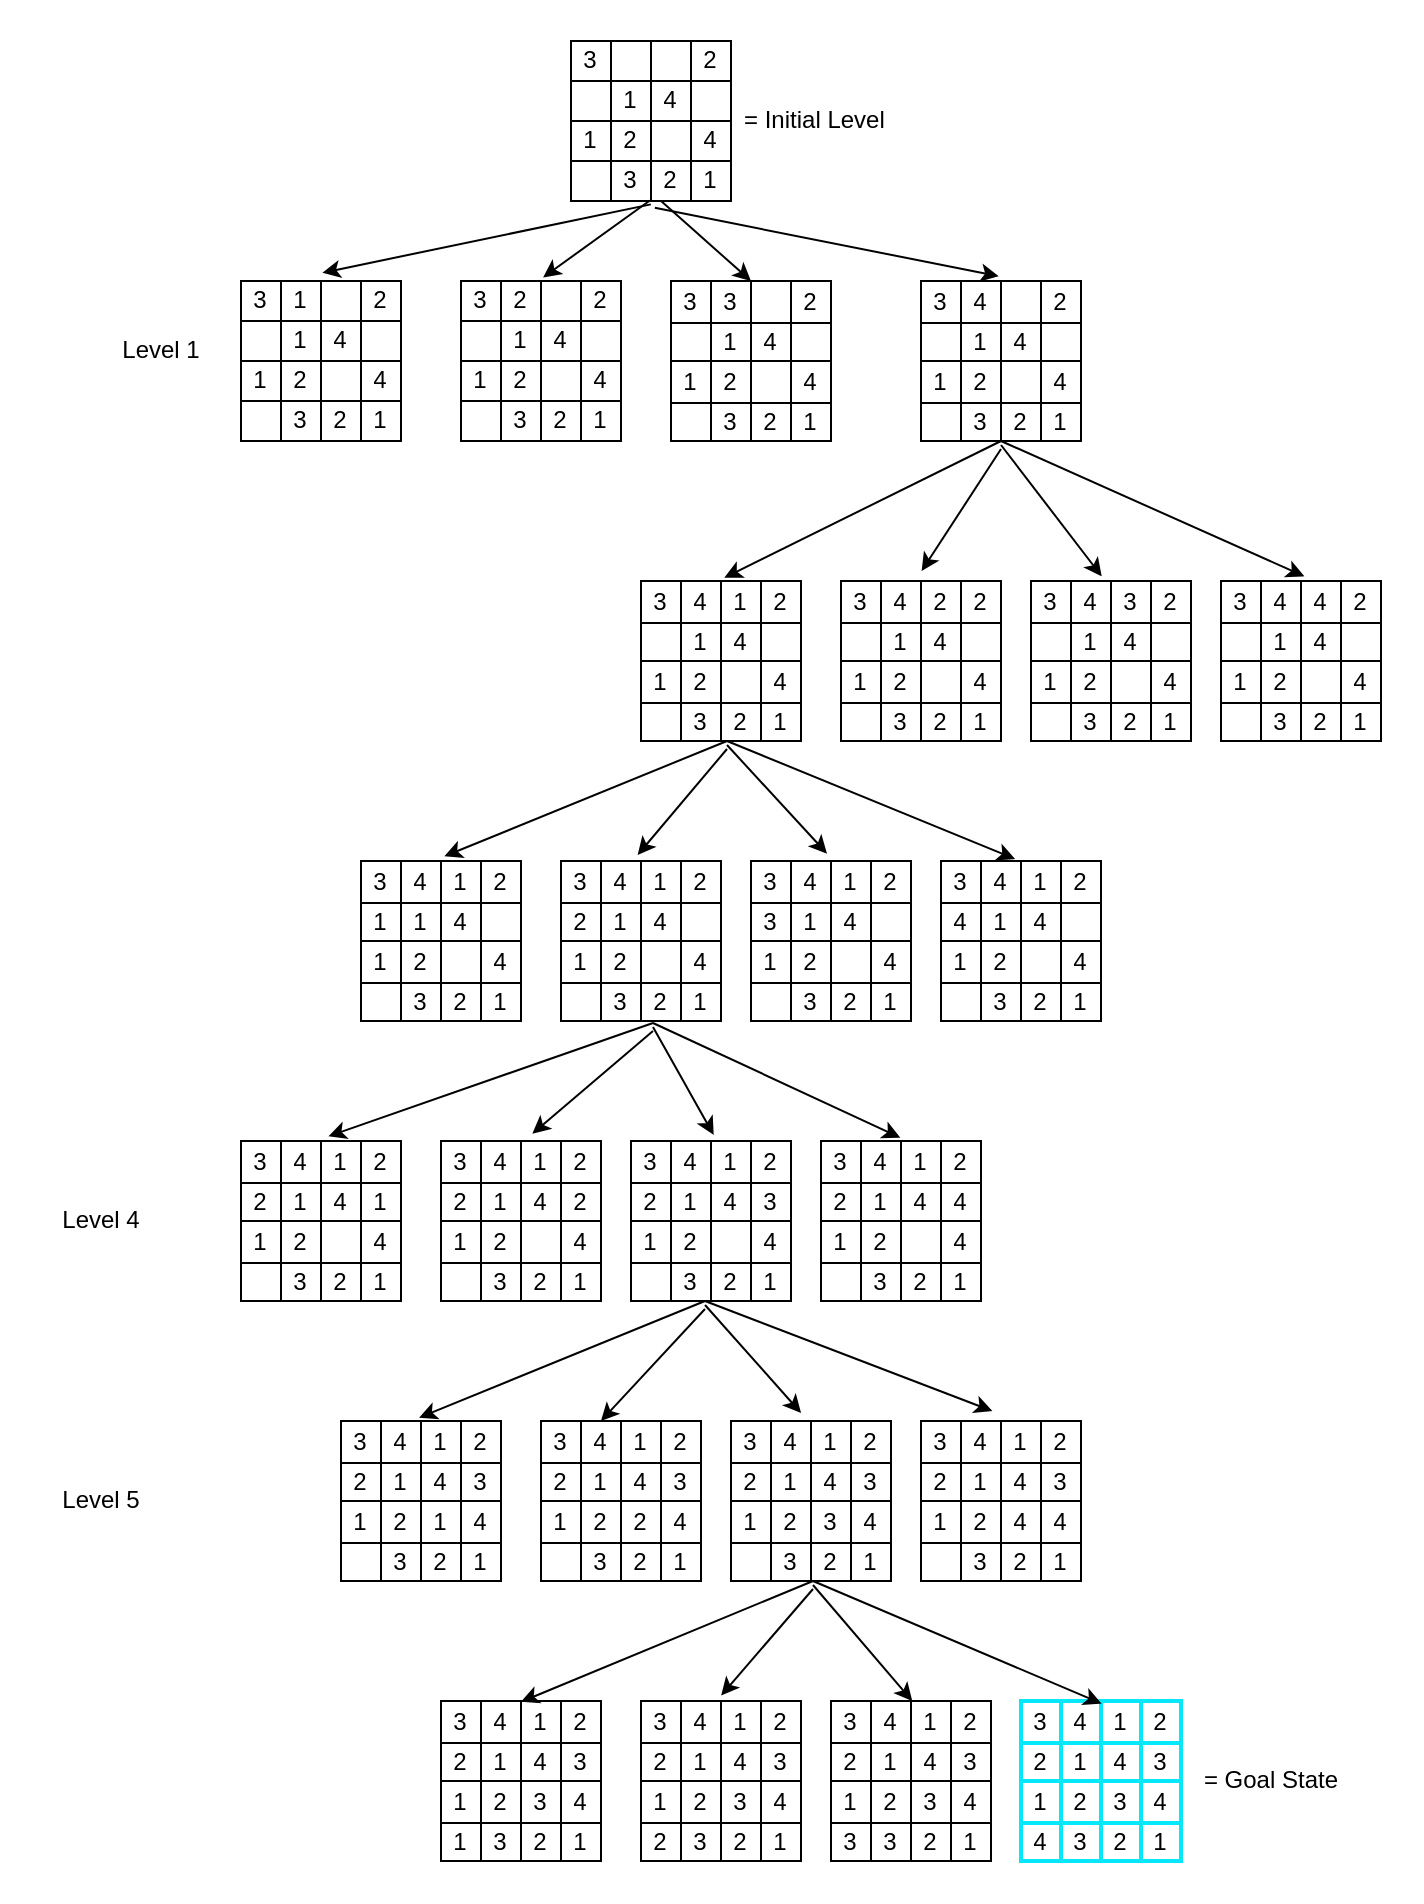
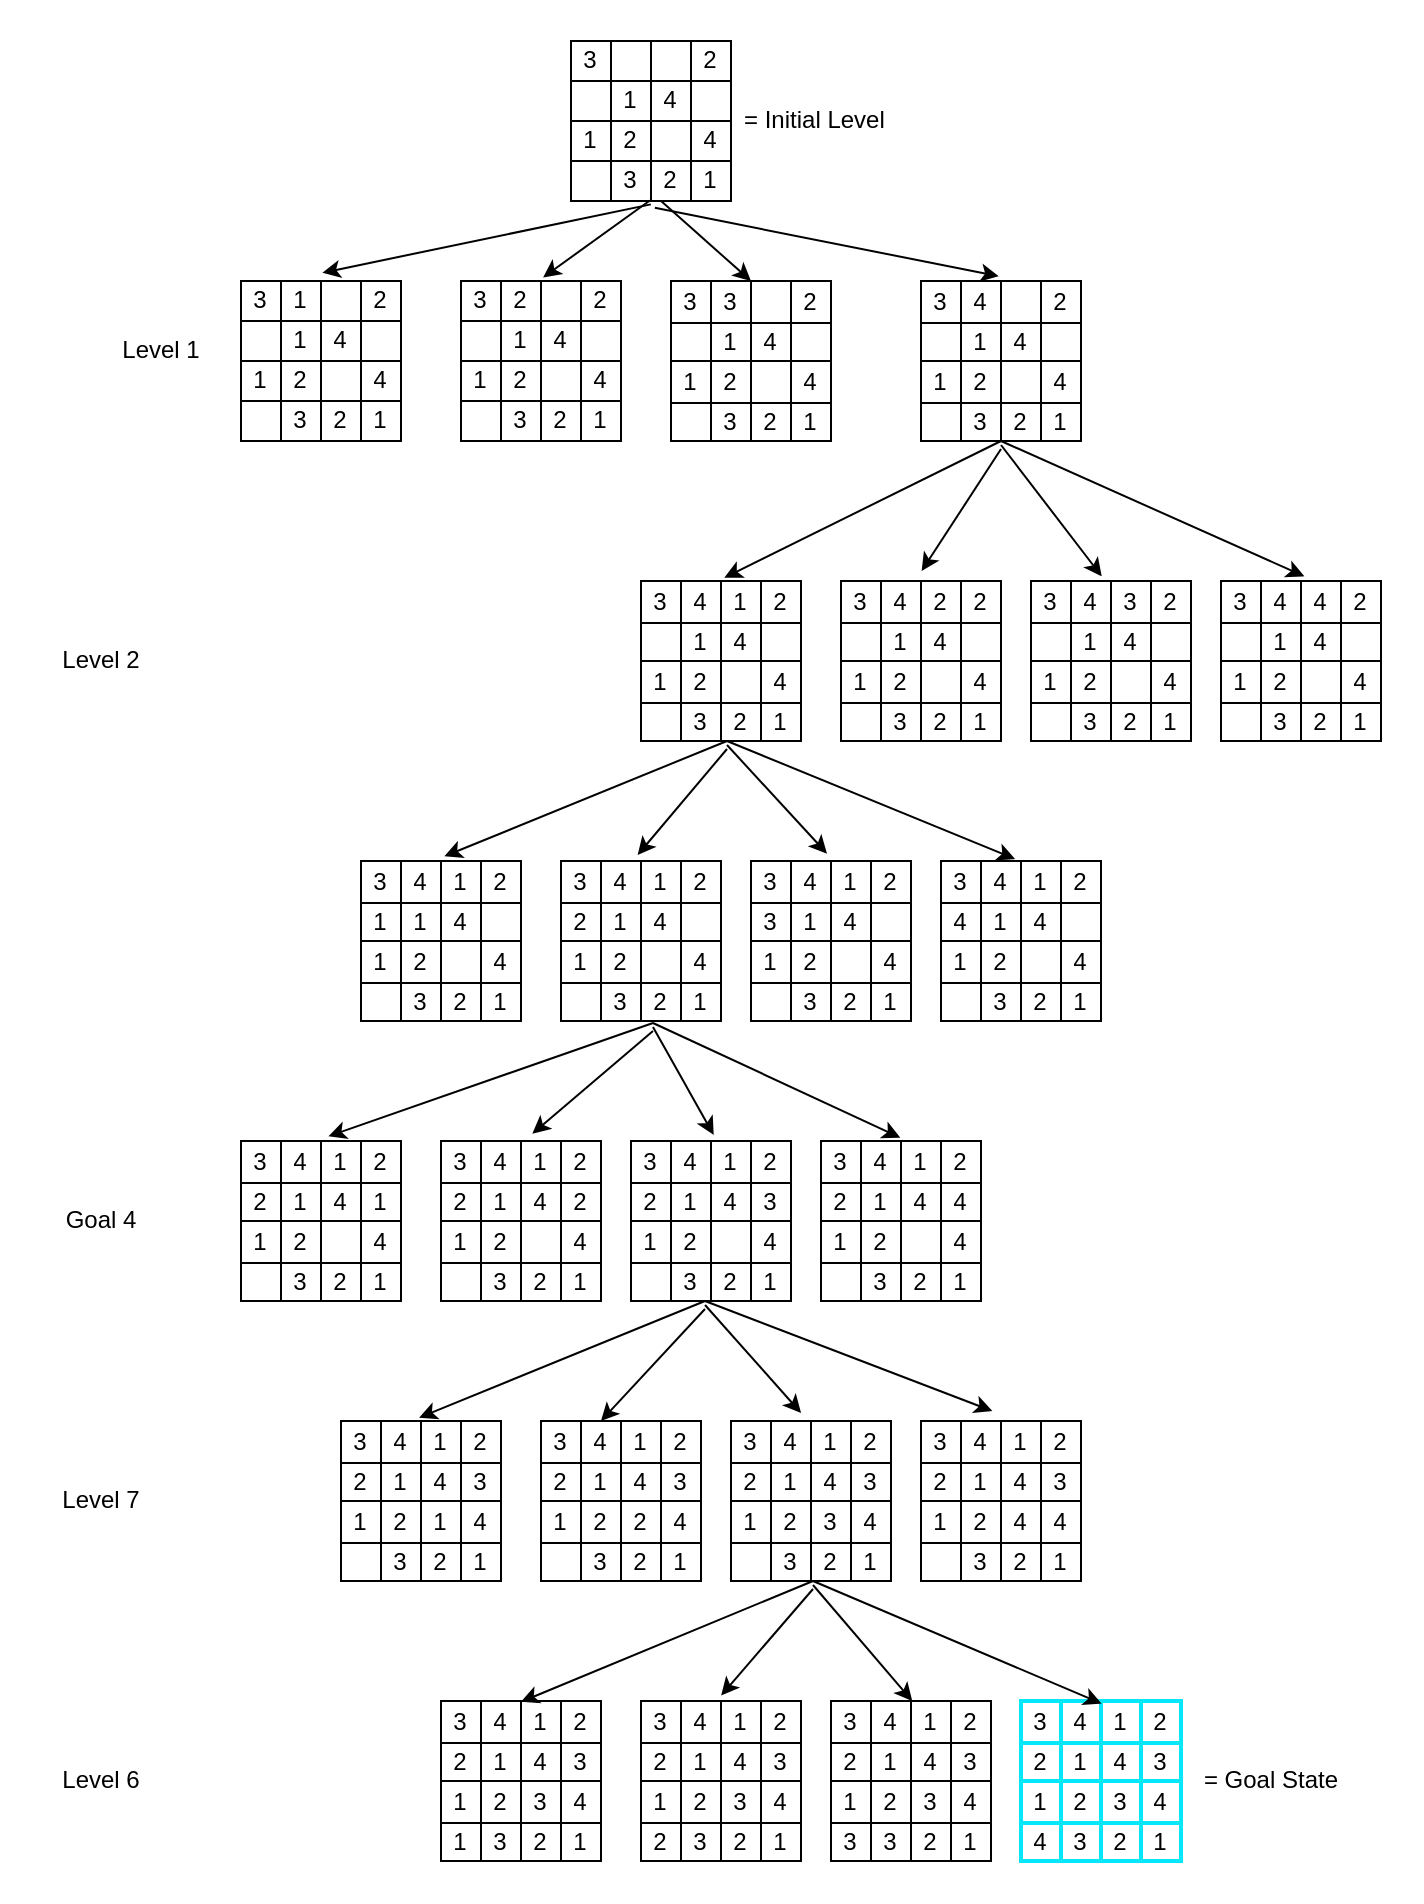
none -> (101, 661)
(102, 1221) -> (102, 1221)
(102, 1501) -> (102, 1501)
none -> (101, 1781)
